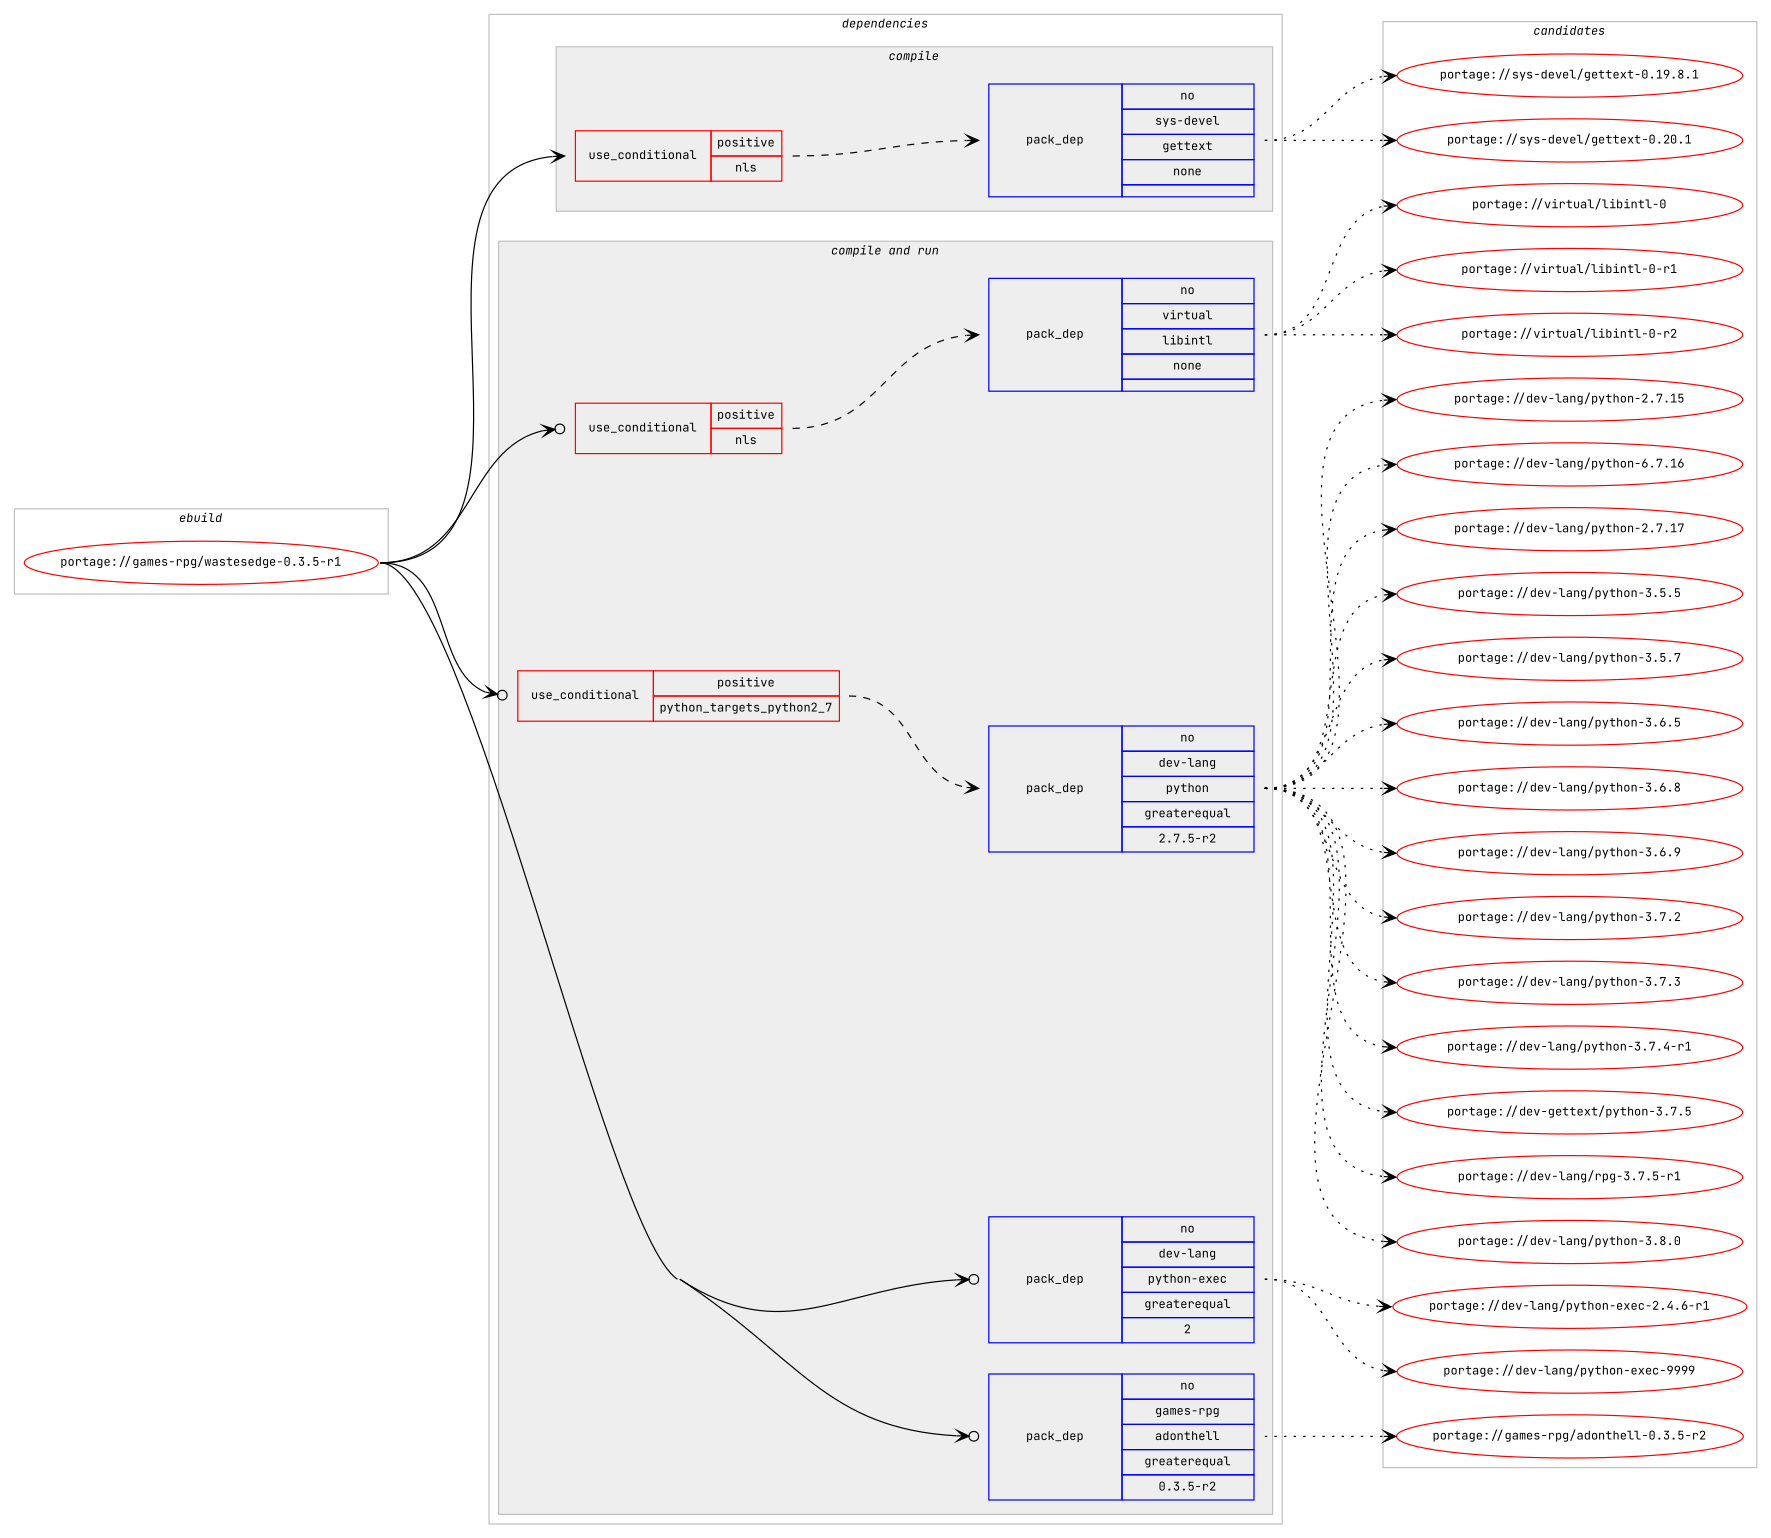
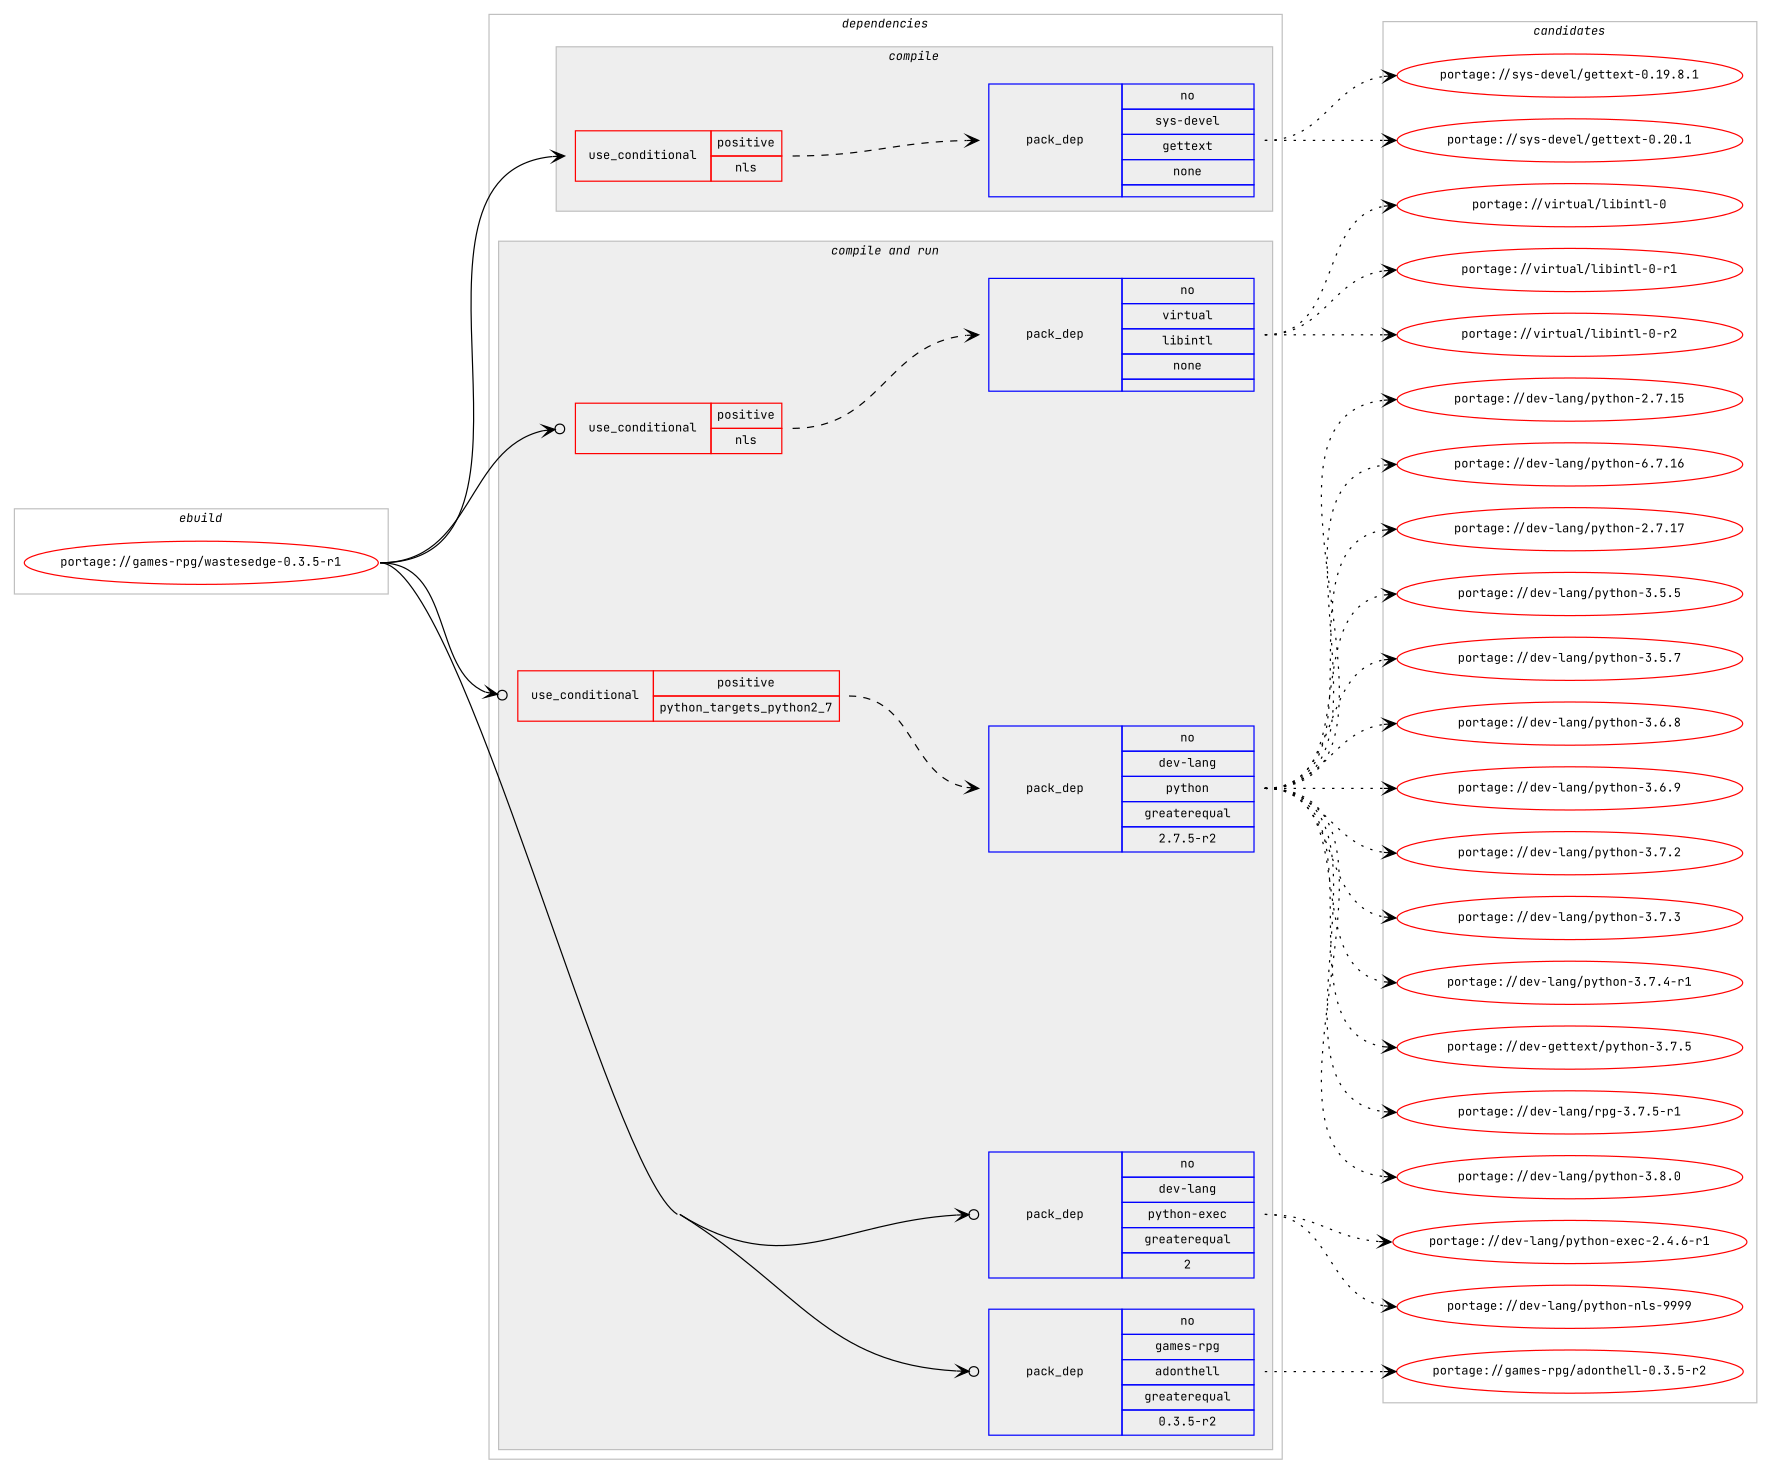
(1570, 724) -> none
(1570, 1372) -> (1570, 1307)
